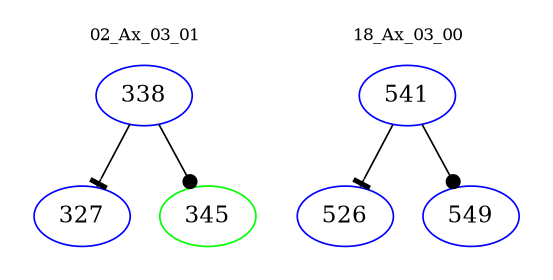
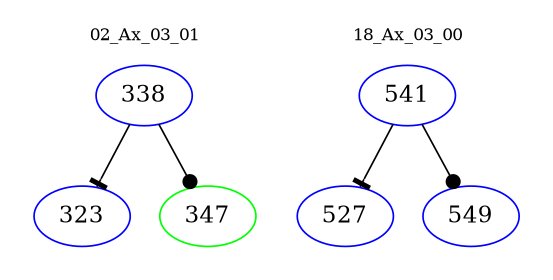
(82, 216) -> (82, 216)
(208, 216) -> (208, 216)
(345, 216) -> (345, 216)
